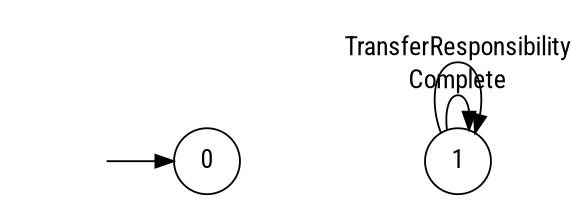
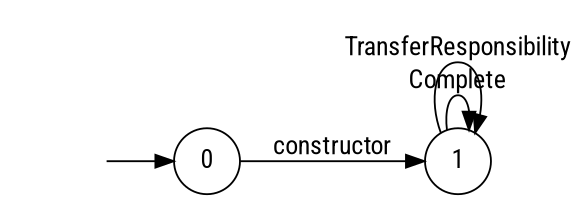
none -> (323, 161)
